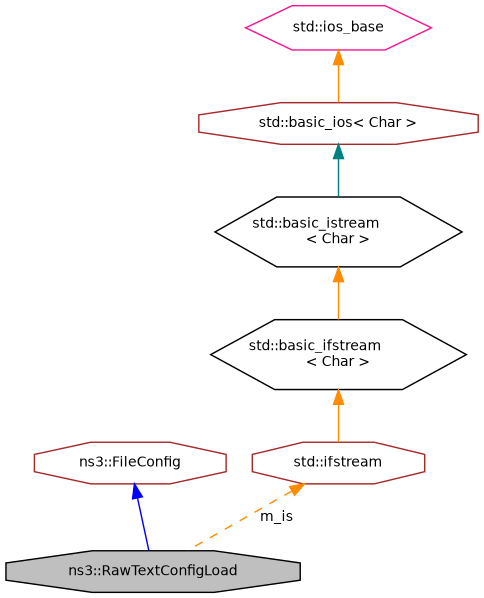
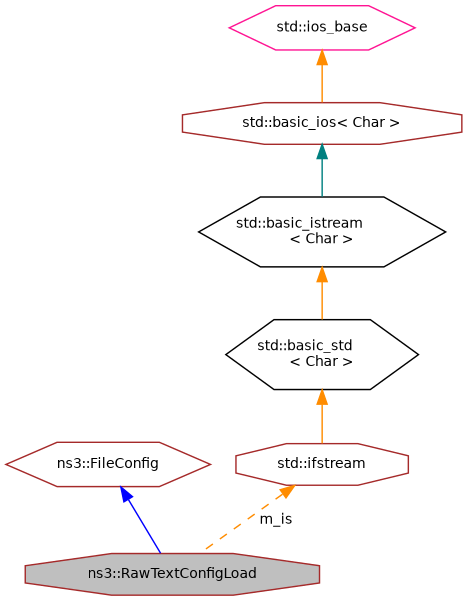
(339, 355) -> (322, 355)
(130, 463) -> (108, 464)
(153, 572) -> (172, 574)
